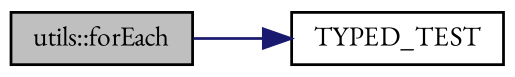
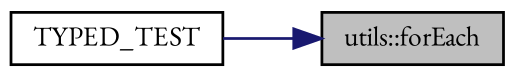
(228, 39) -> (258, 39)
